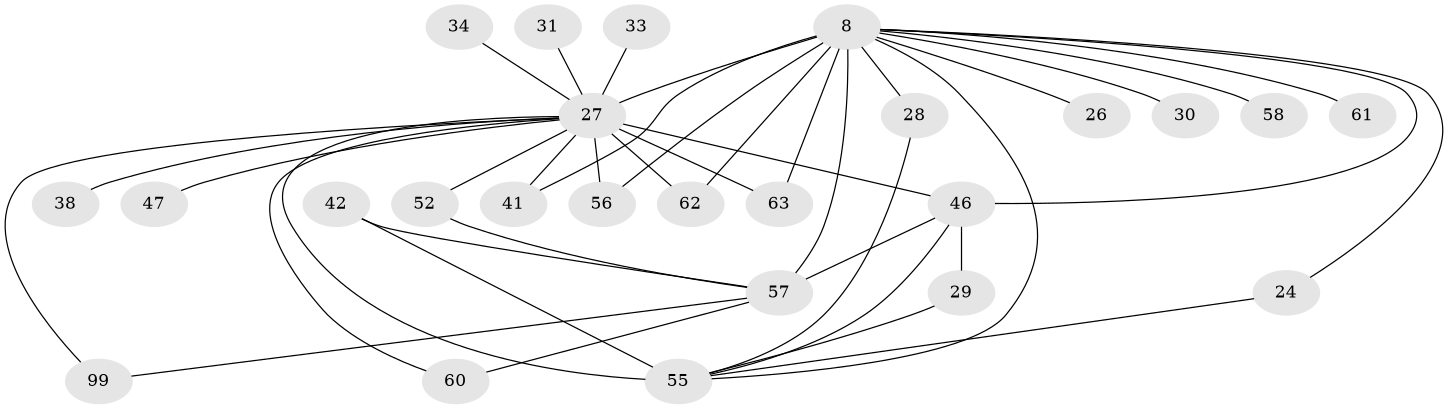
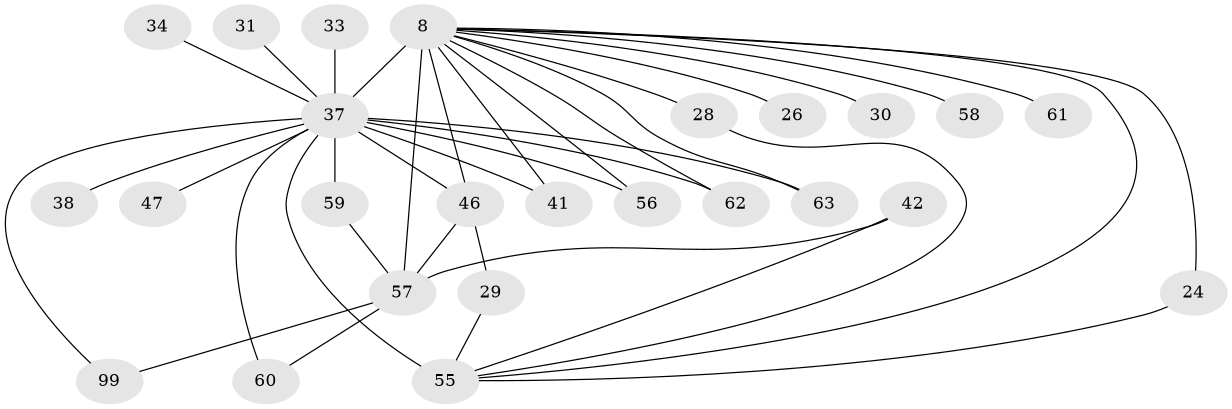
(592, 116) -> (335, 116)
(425, 204) -> (335, 204)
(846, 326) -> none
